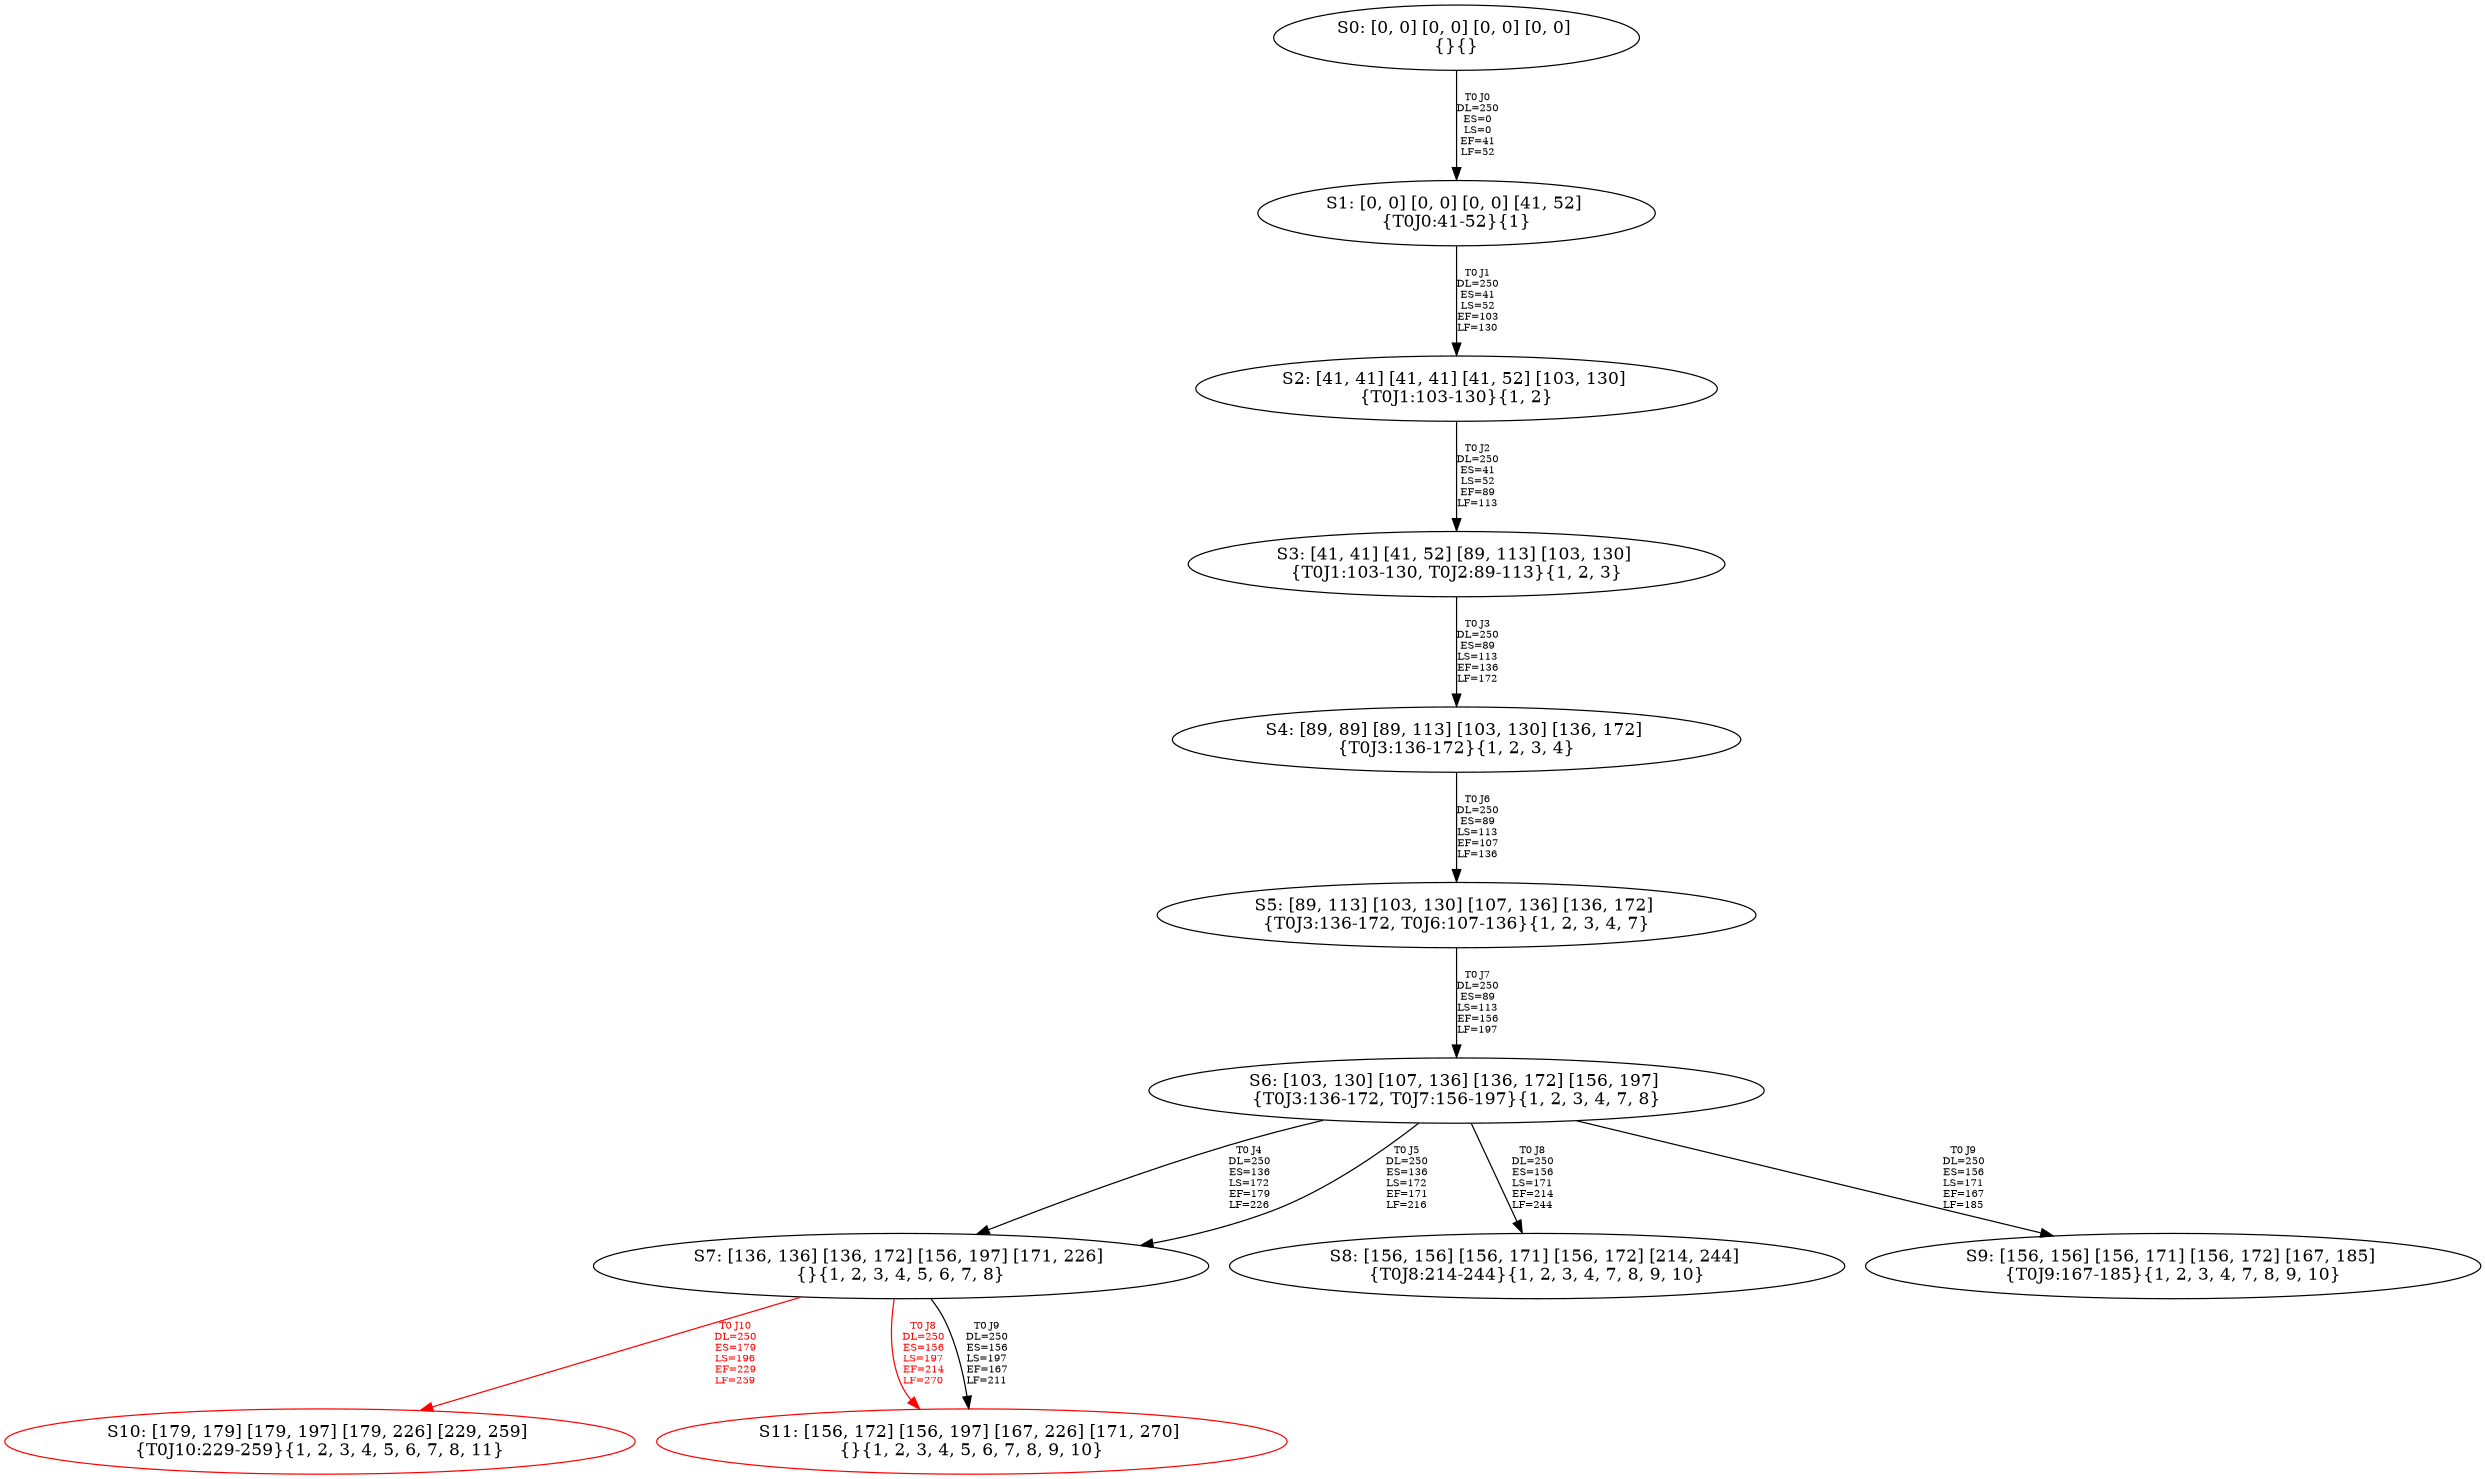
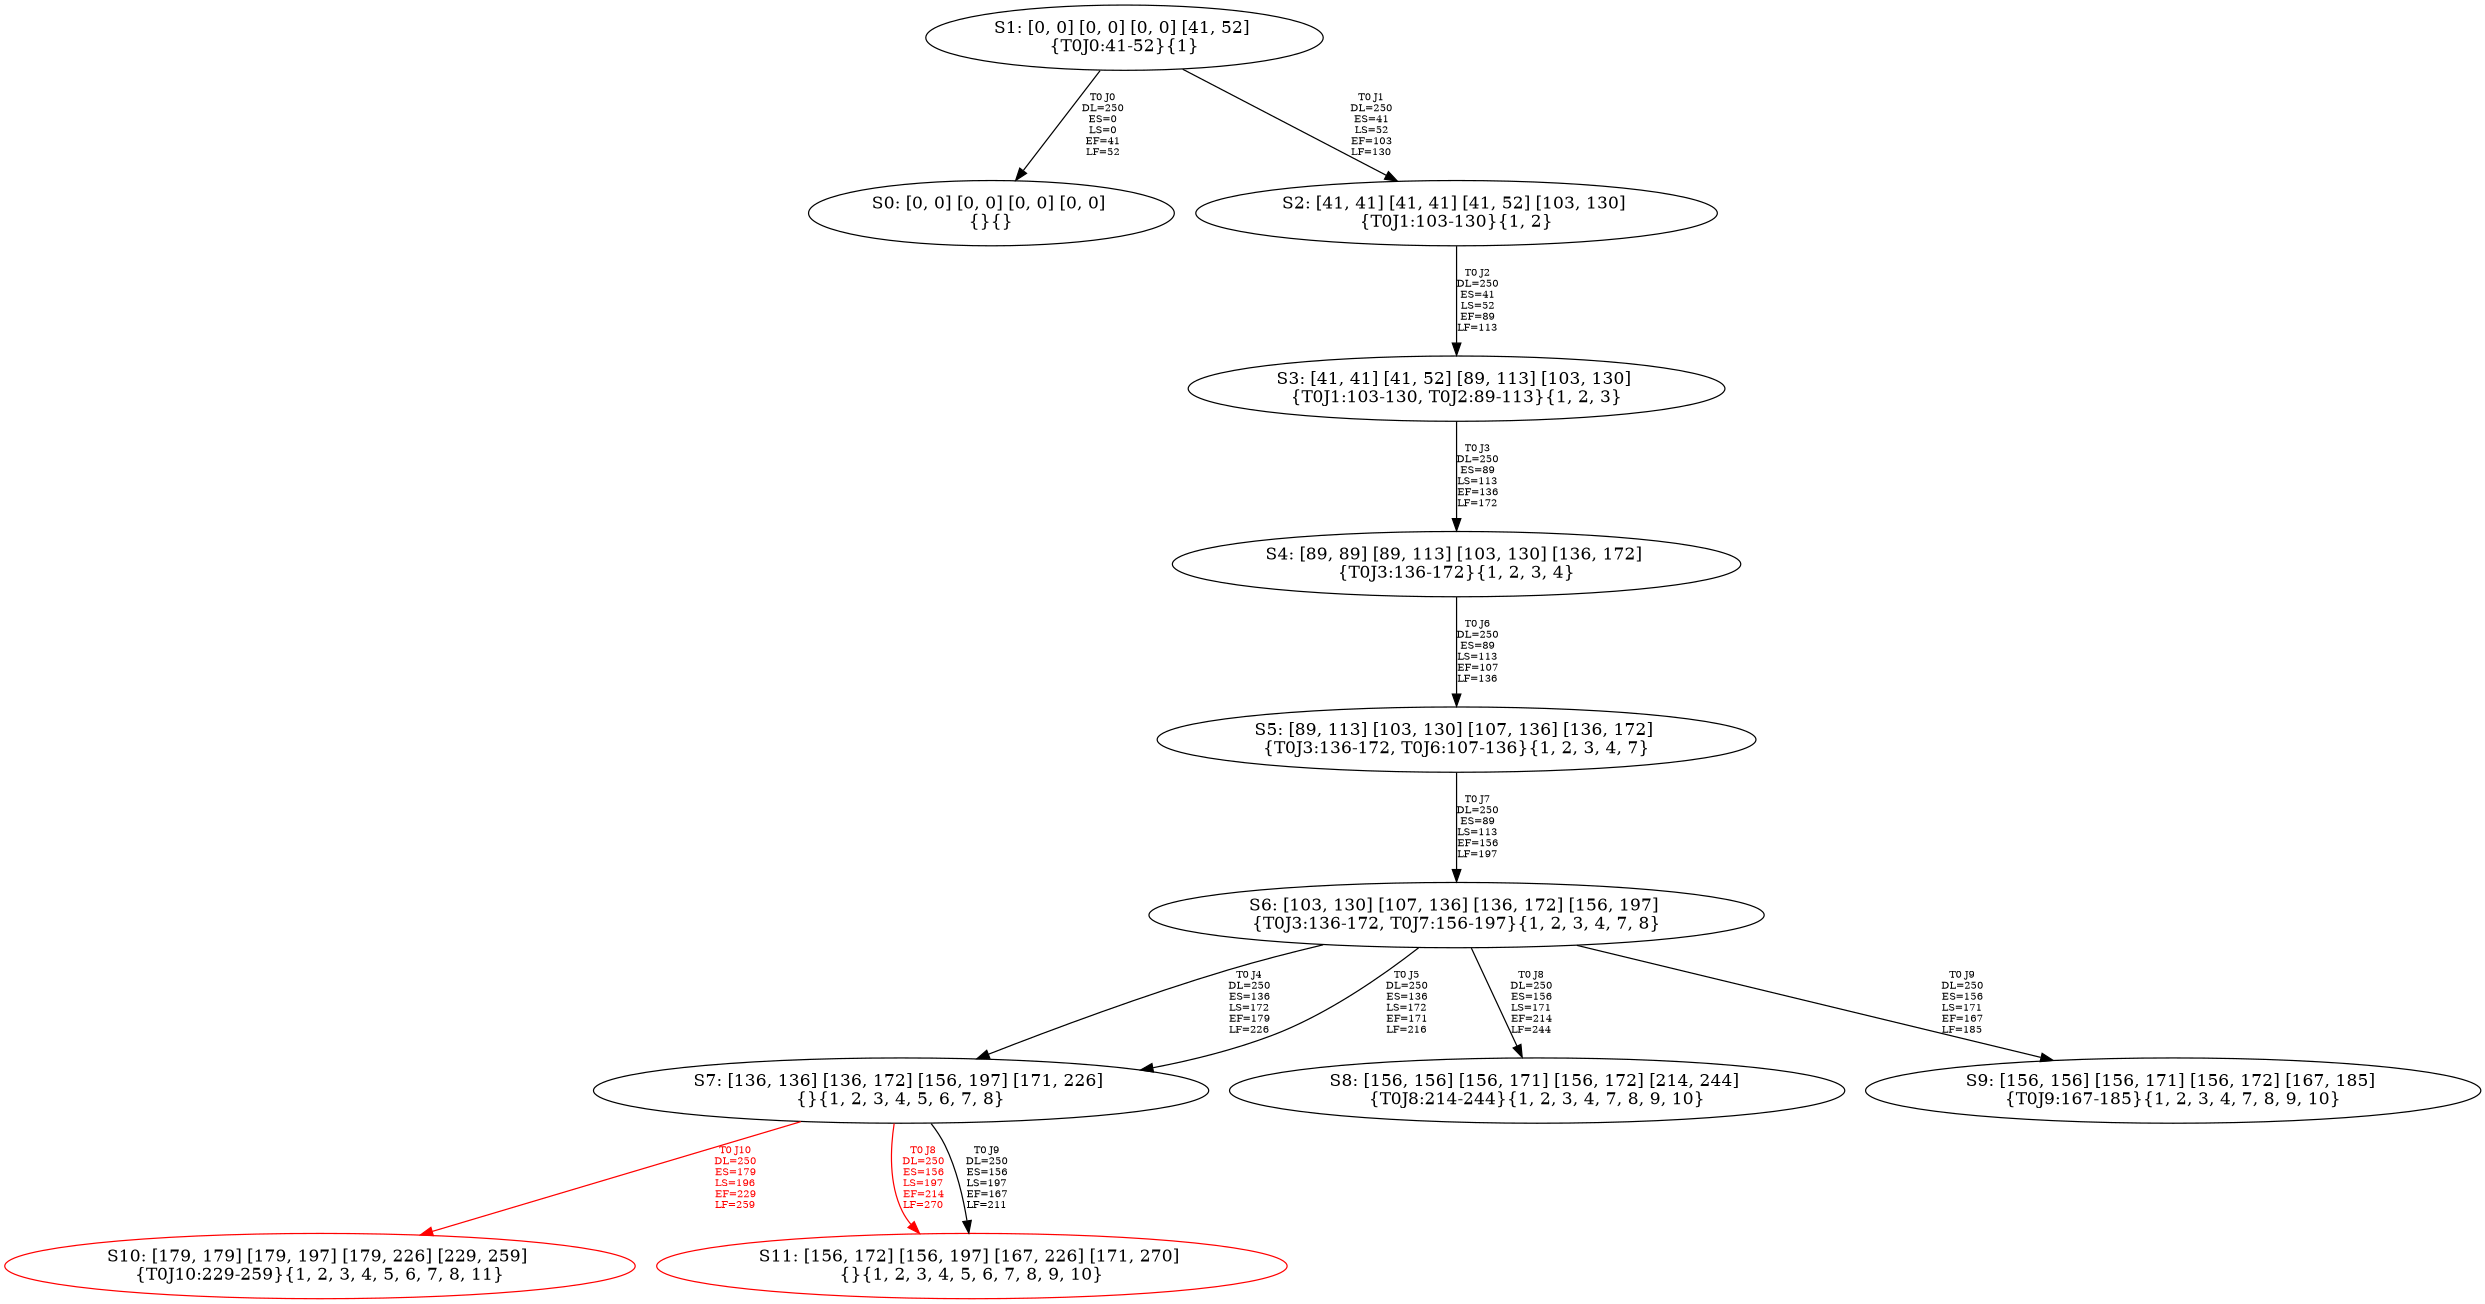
(1457, 119) -> (1062, 121)
